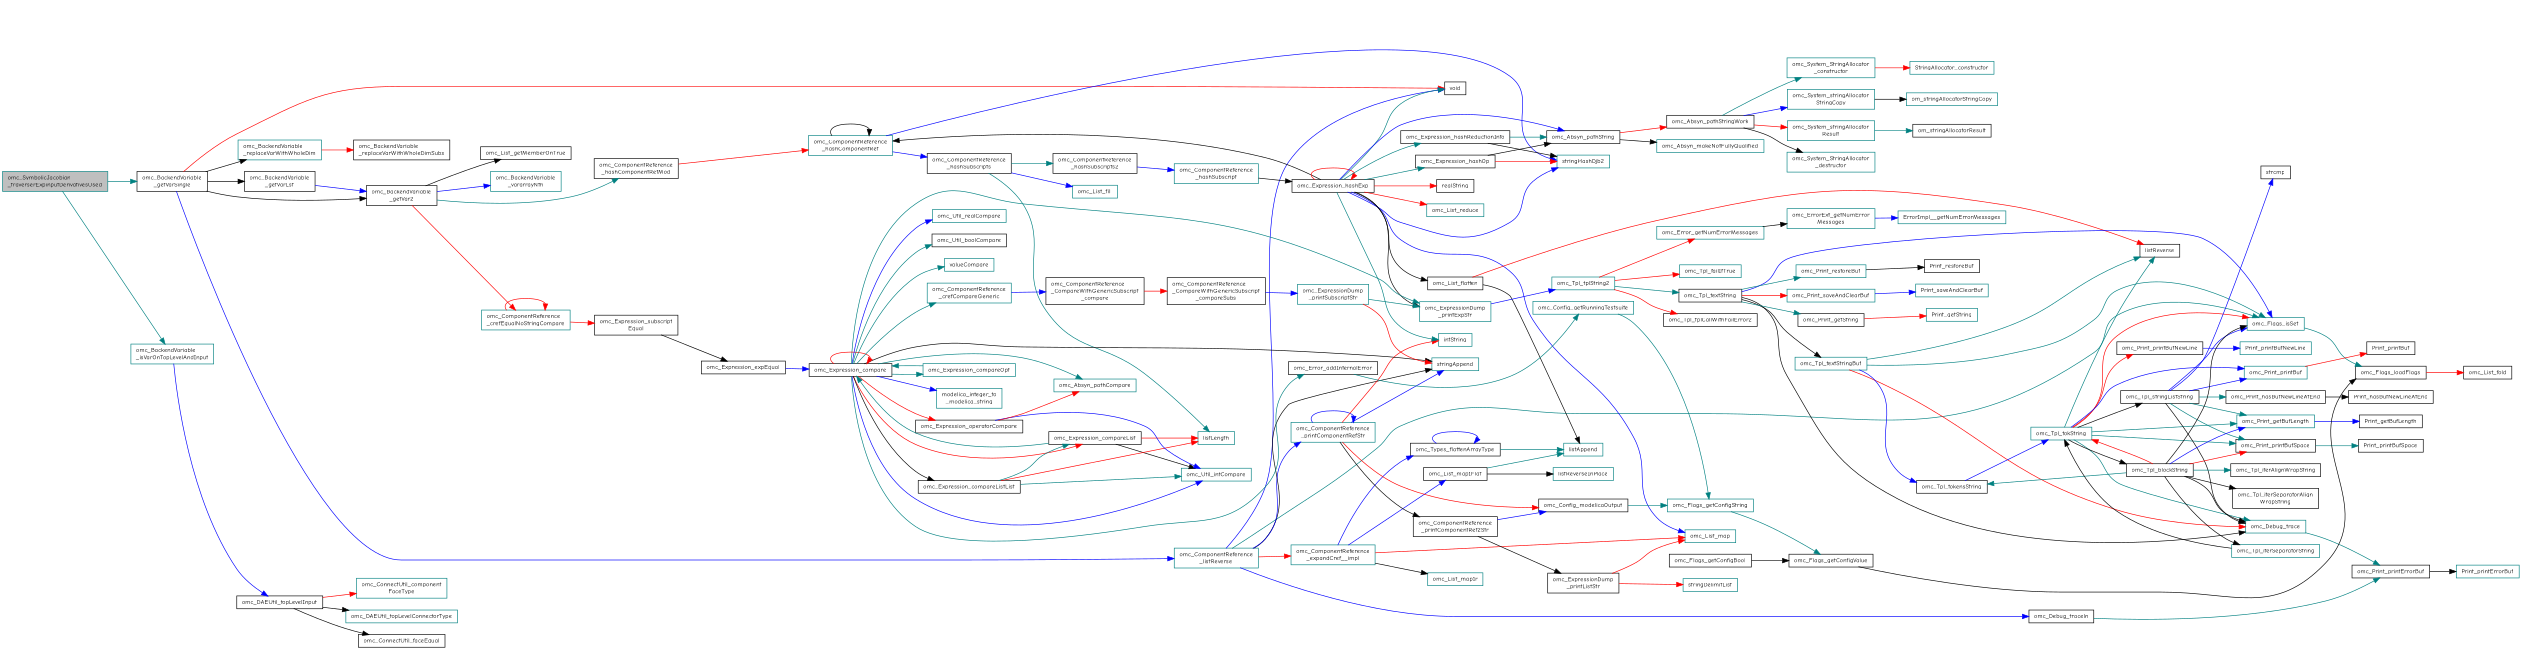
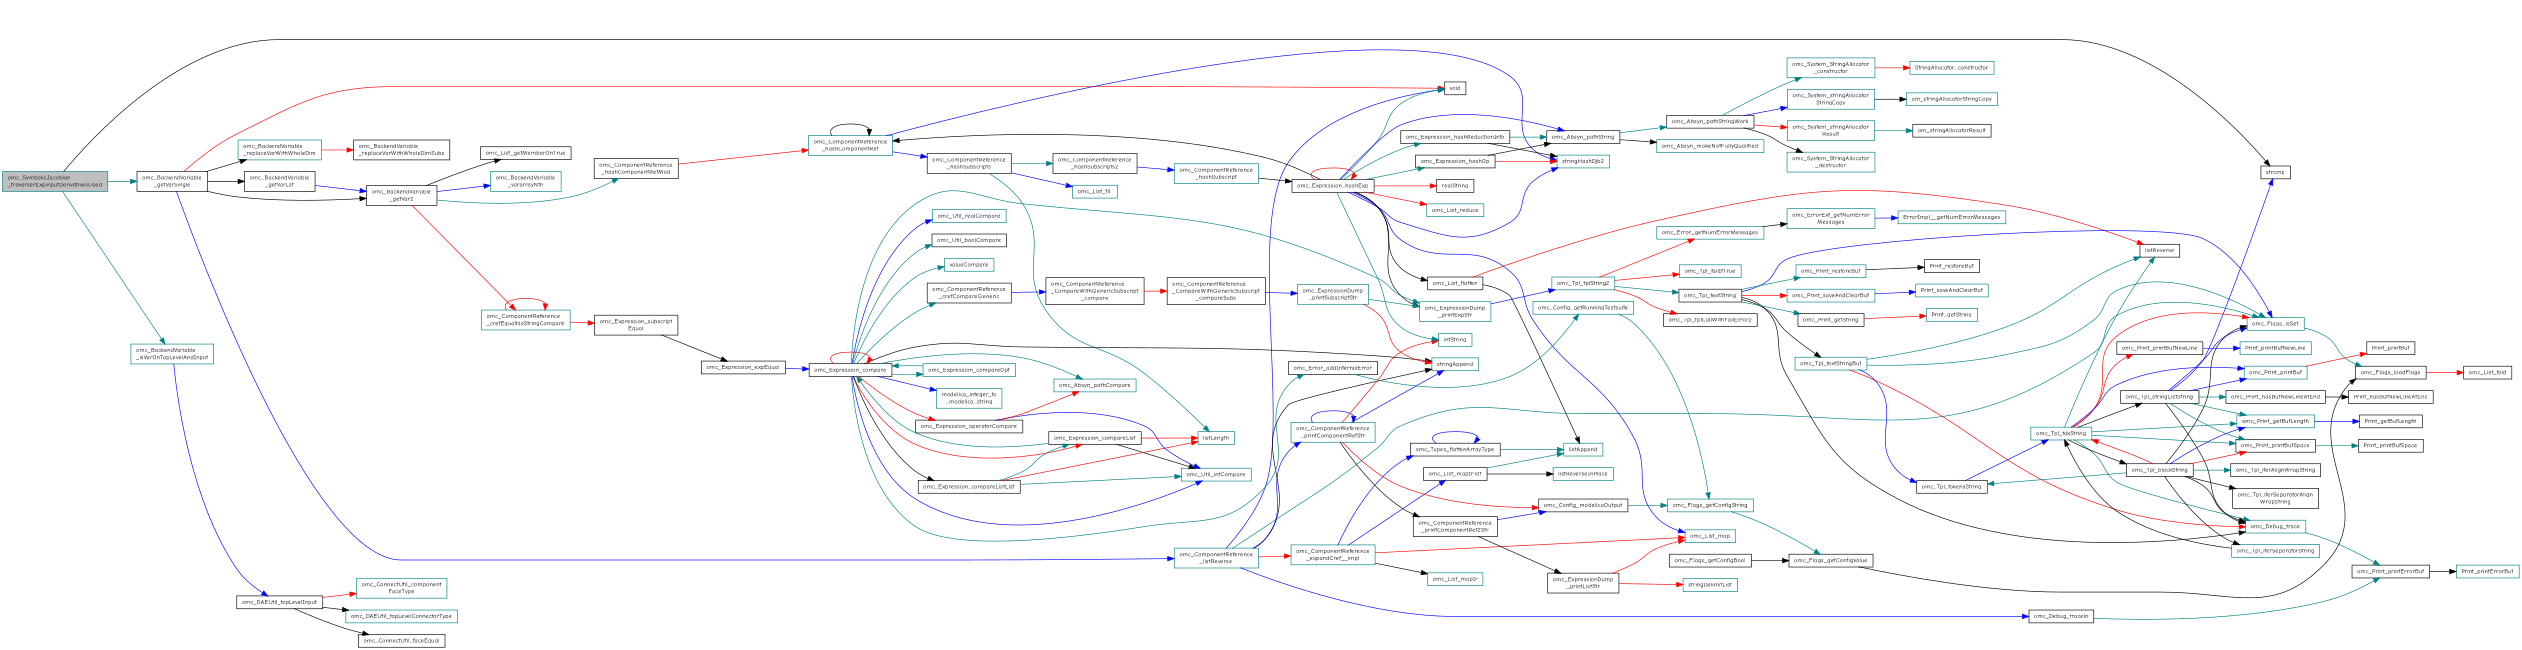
none -> (1163, 40)
(1640, 130) -> (1640, 130)
(969, 293) -> (969, 293)
